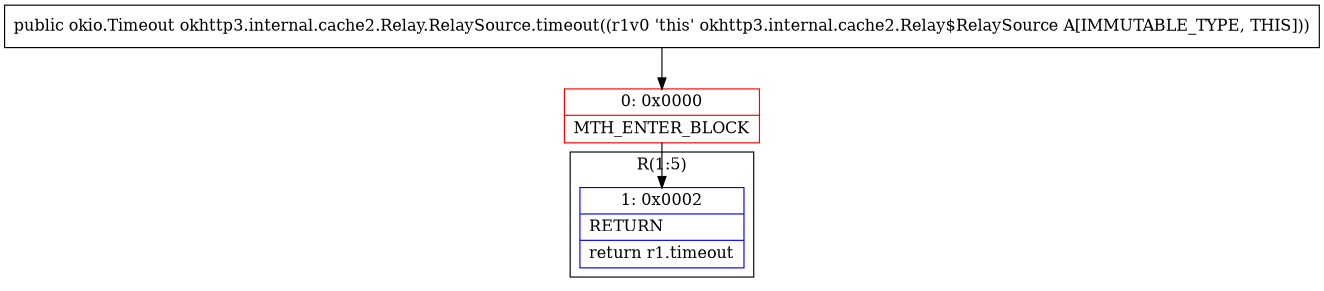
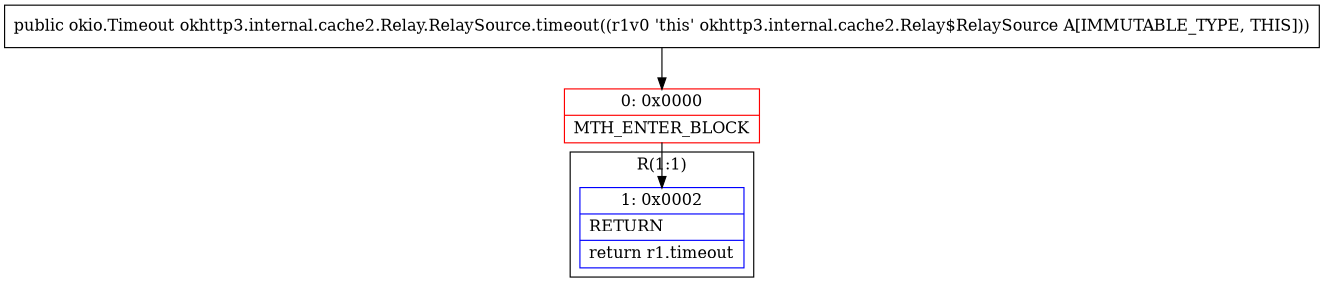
(662, 165) -> (662, 165)
